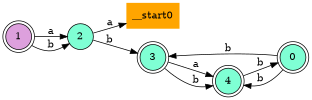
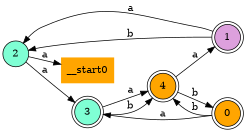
(110, 40) -> (45, 70)
(228, 48) -> (163, 114)
(293, 57) -> (228, 113)
none -> (192, 64)
(228, 81) -> (163, 86)
